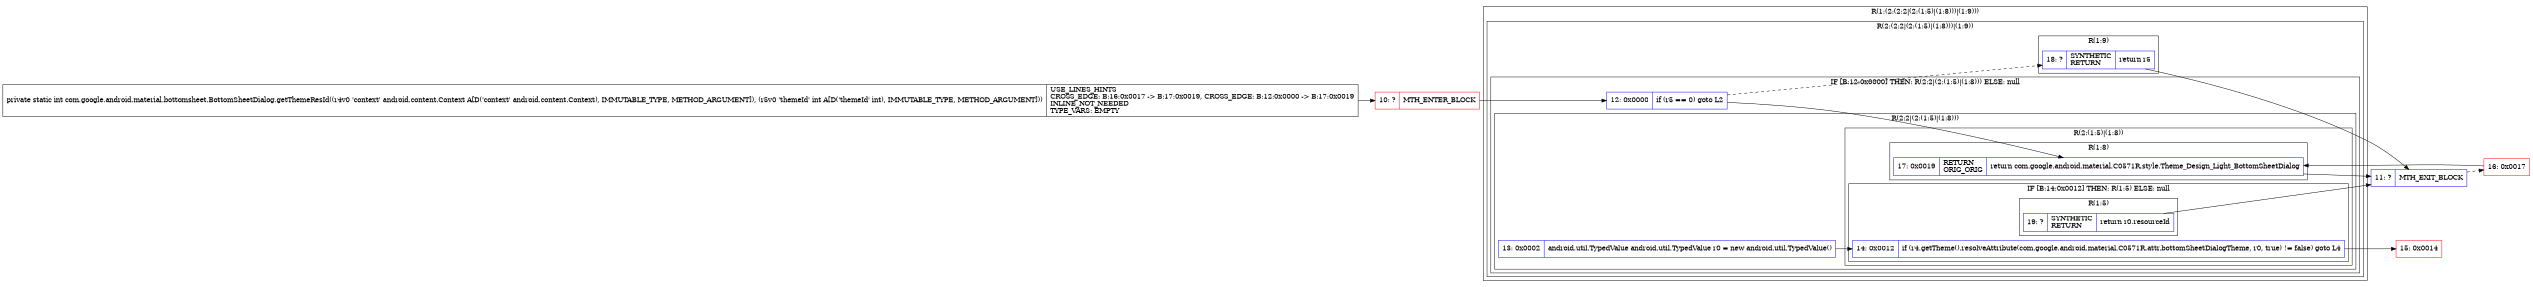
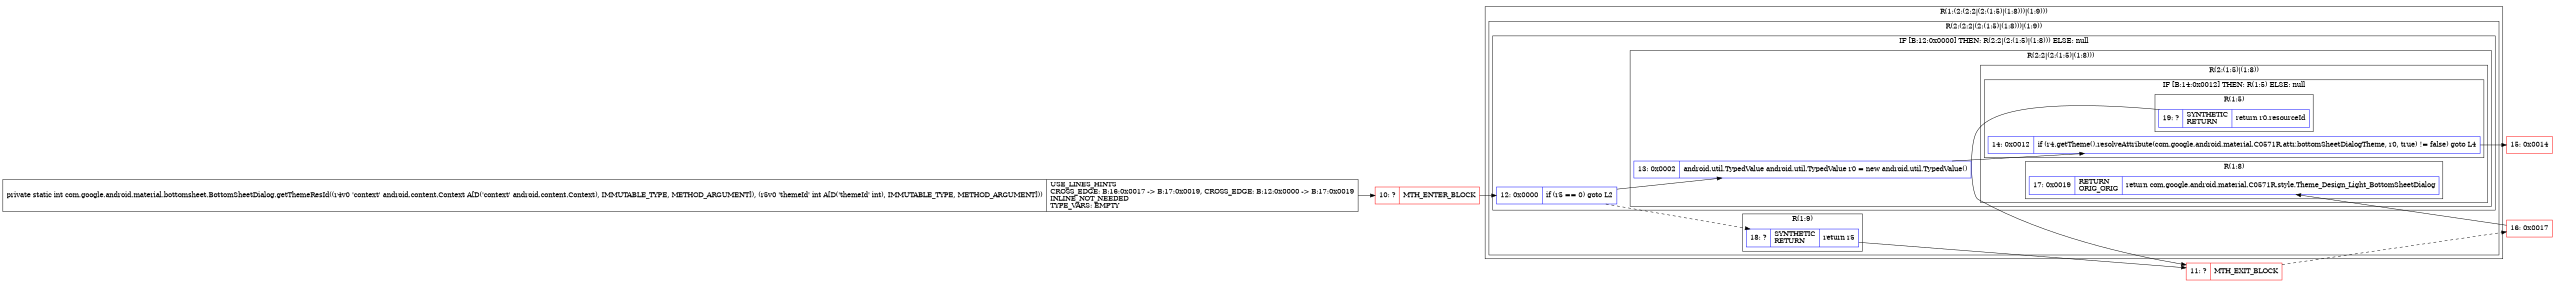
(1894, 121) -> (1667, 184)
(2335, 175) -> none
(2419, 178) -> (2234, 272)
